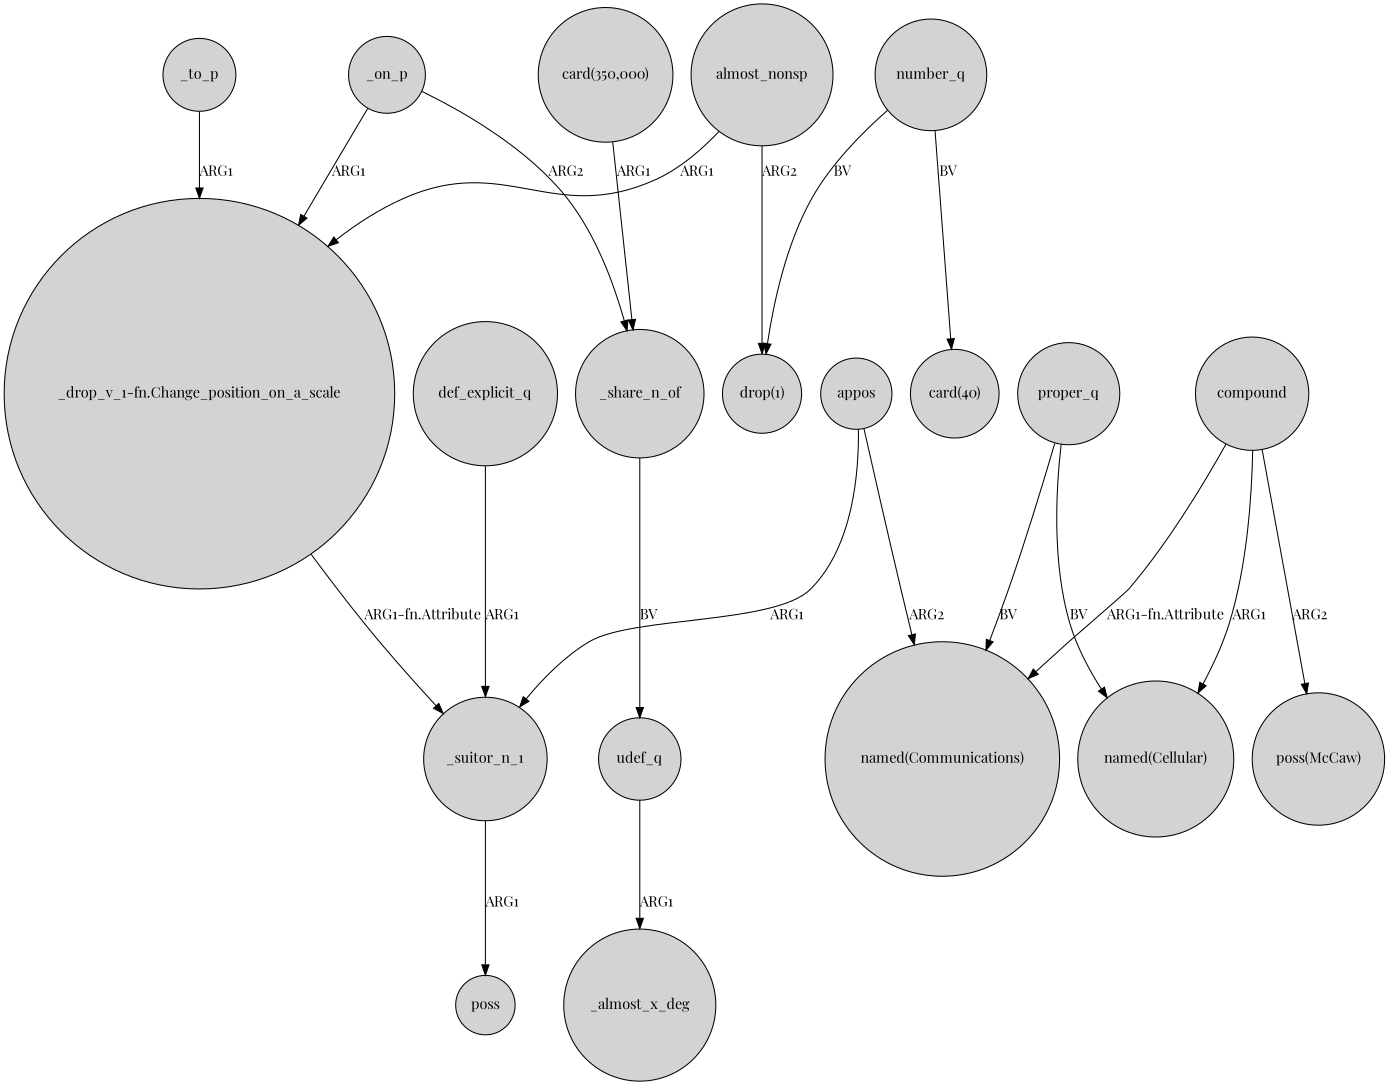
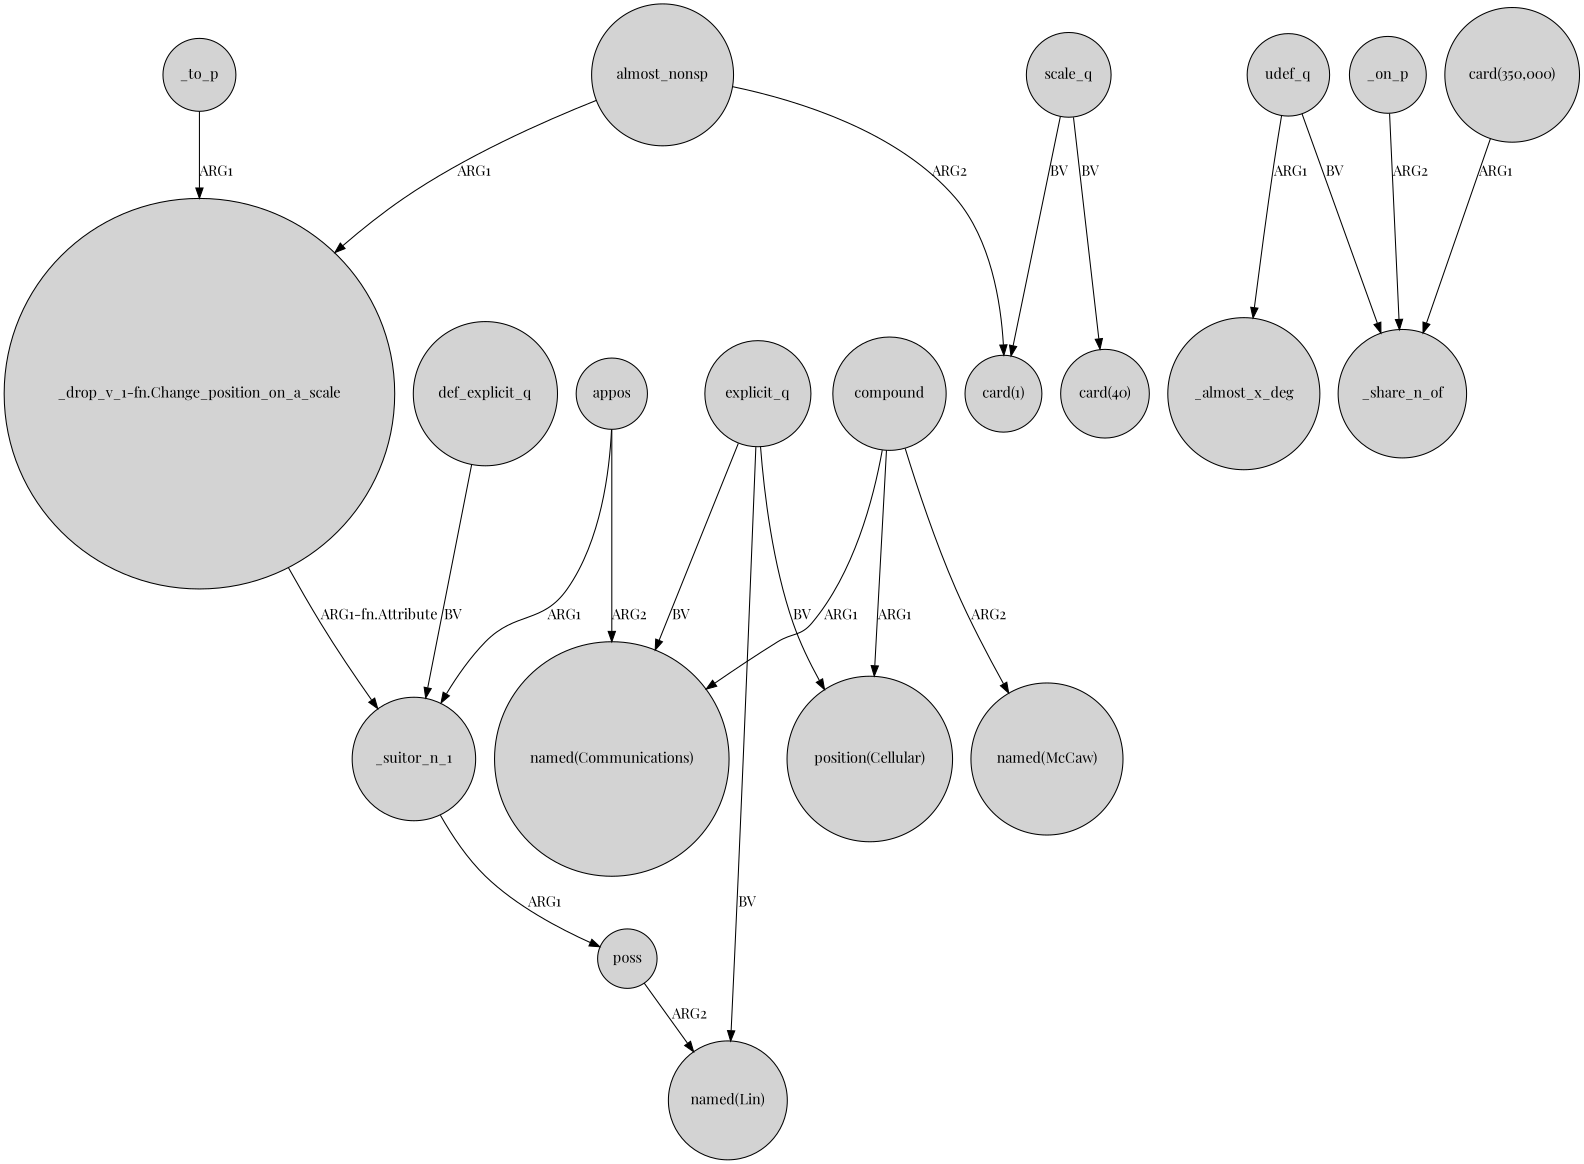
(931, 75) -> (1069, 75)
(336, 162) -> none
(762, 394) -> (1003, 394)
(1069, 394) -> (758, 394)
(640, 583) -> (1340, 218)
(502, 615) -> (453, 615)
(1166, 615) -> (841, 615)
(1156, 759) -> (870, 759)
(1318, 759) -> (1047, 759)
none -> (728, 1100)
